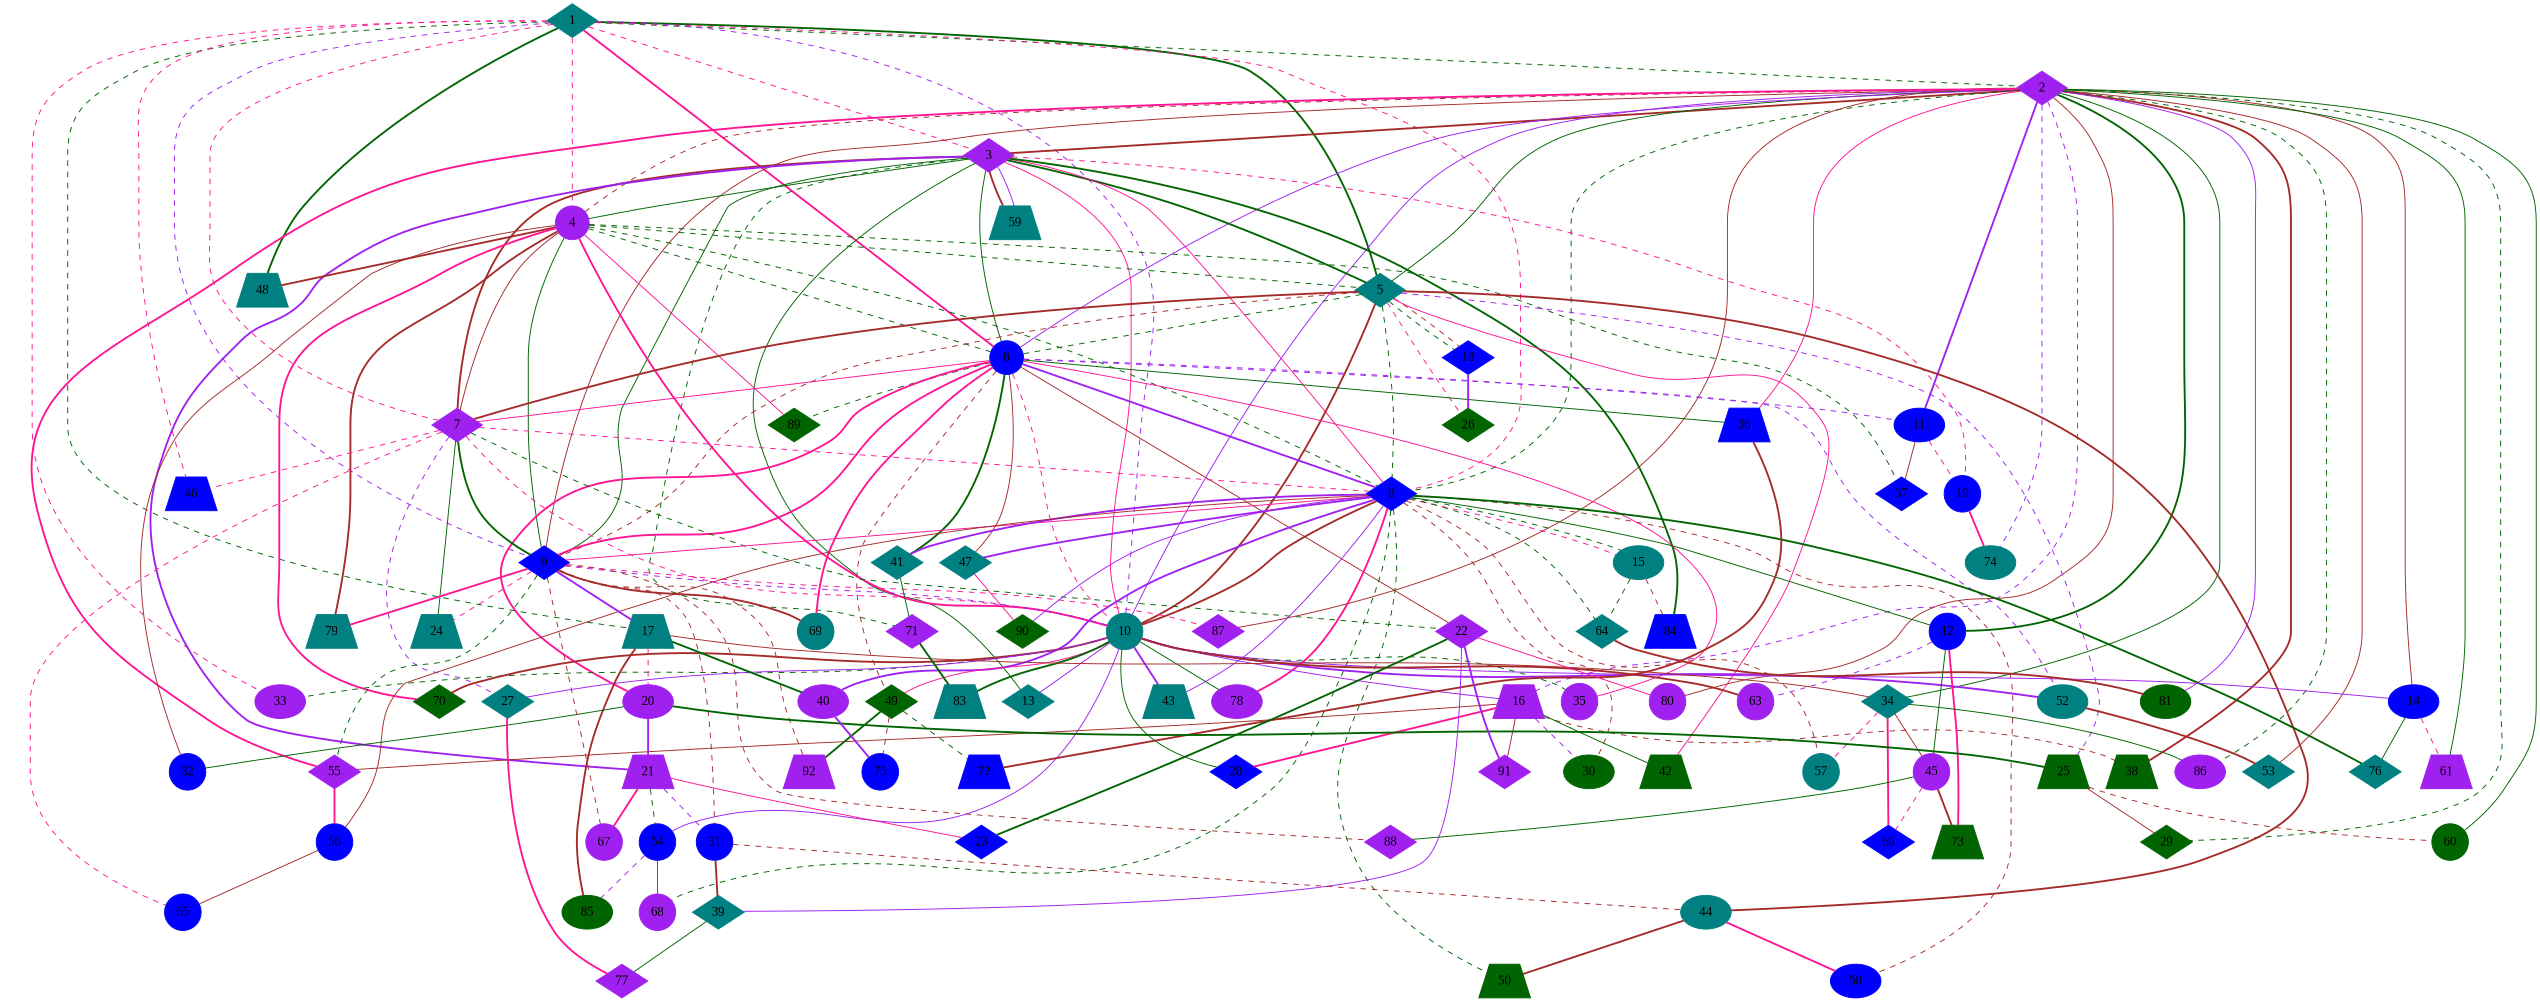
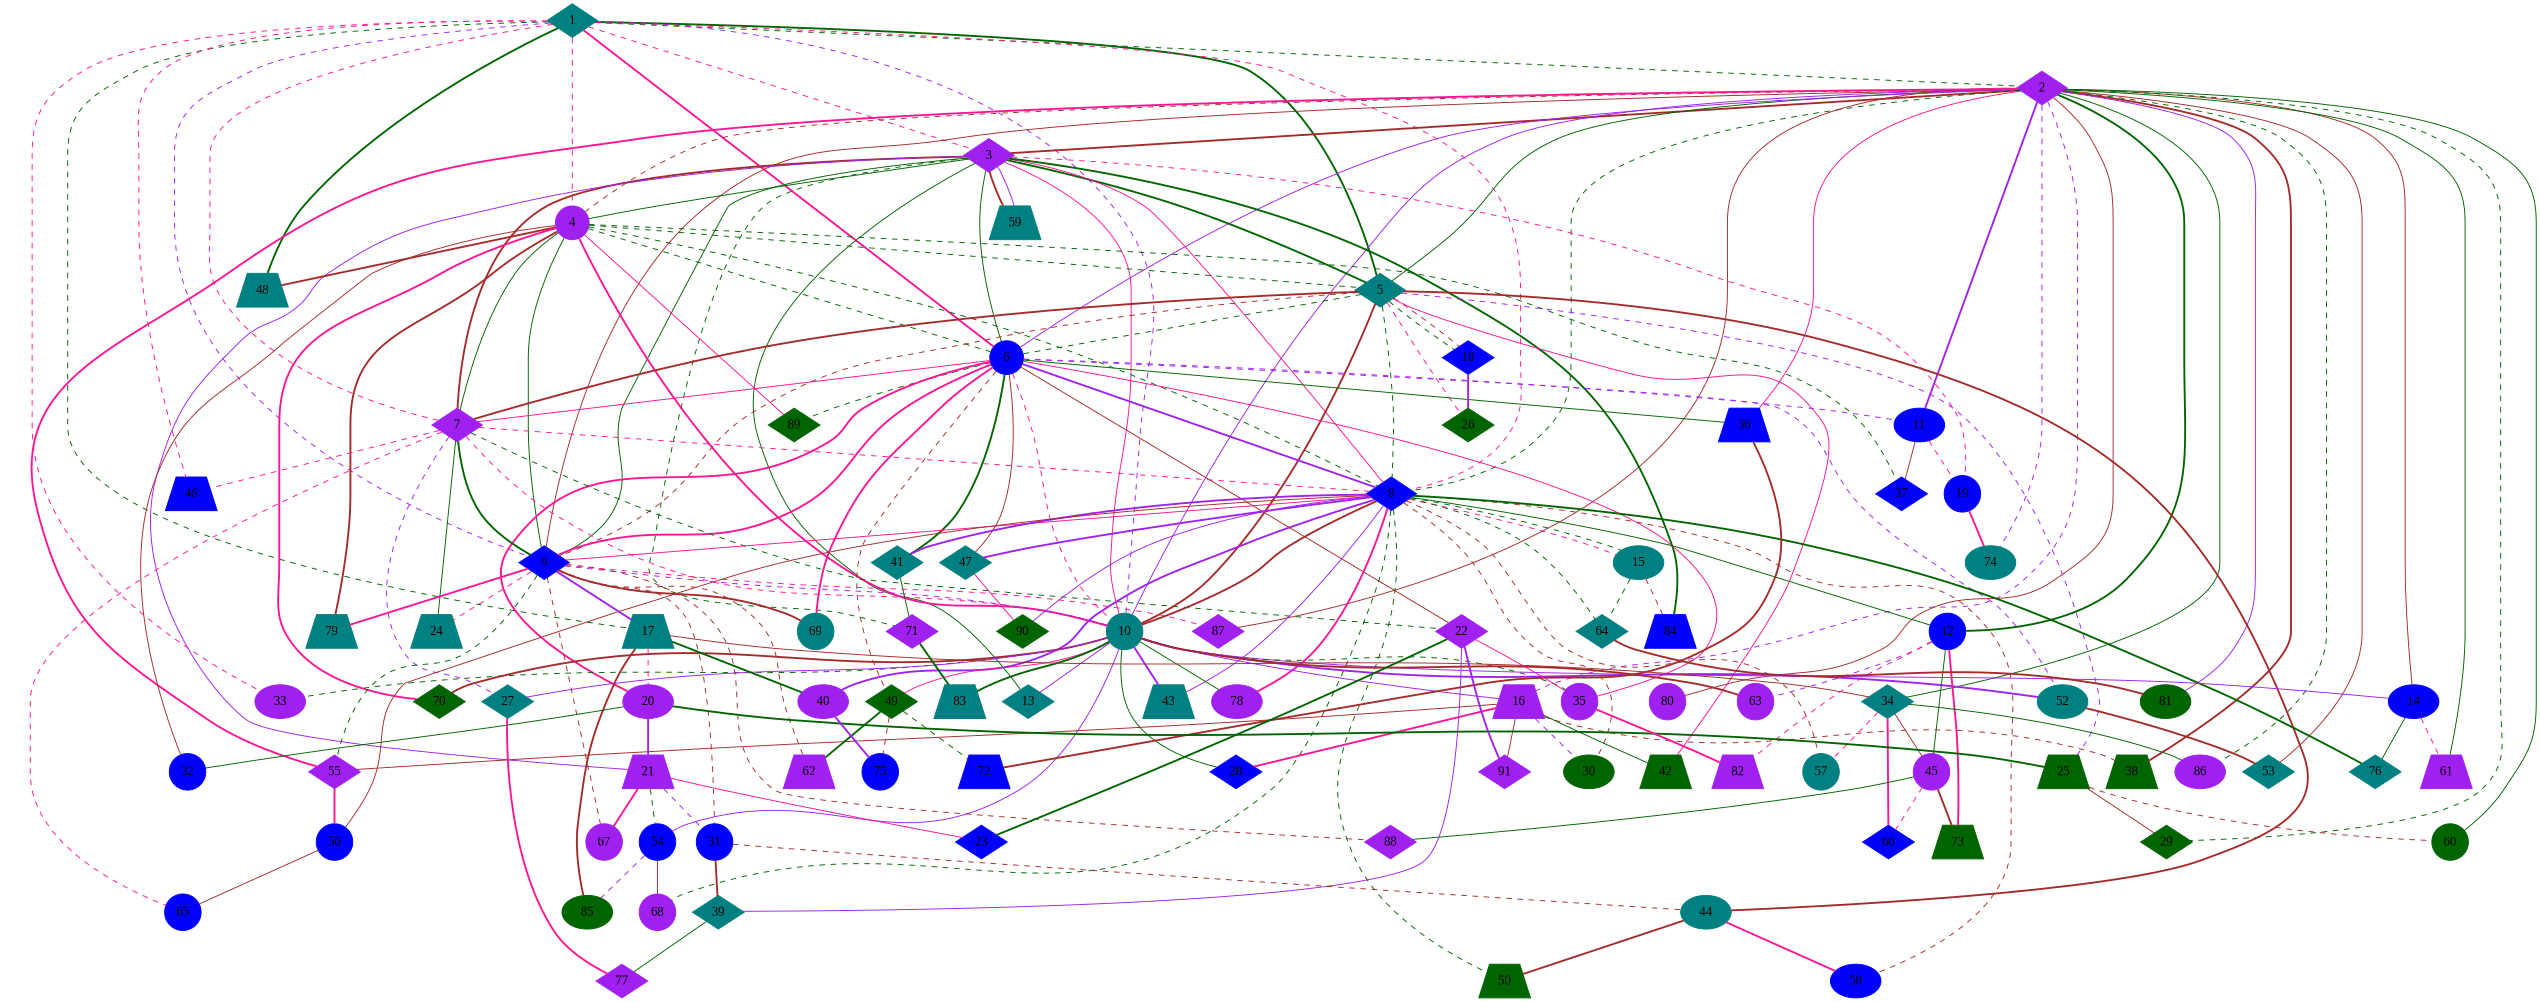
(493, 312) -> (493, 312)
(196, 389) -> (196, 389)
(1538, 658) -> (1511, 659)
(809, 772) -> (809, 772)
none -> (1738, 772)
